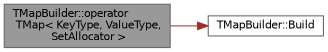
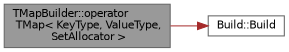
(266, 26) -> (246, 26)
